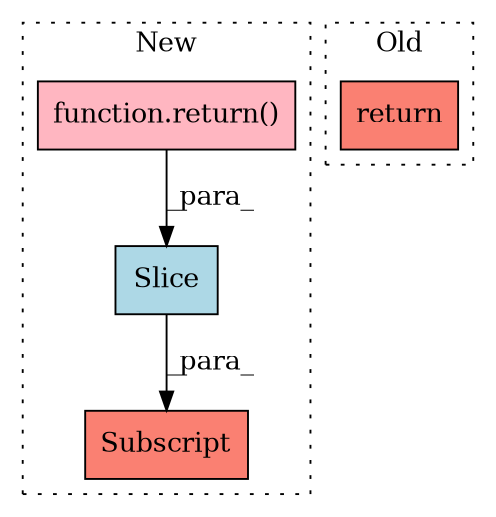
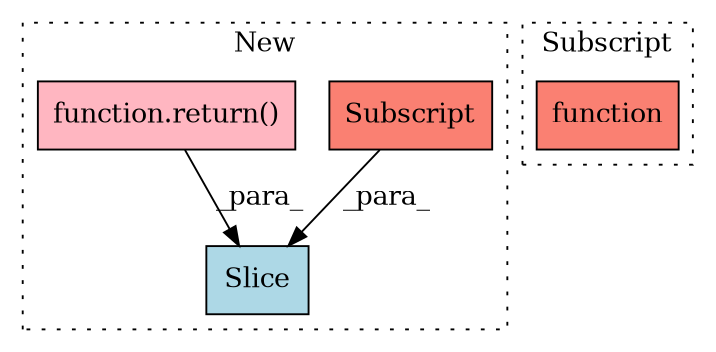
(399, 44) -> (608, 44)
(399, 115) -> (608, 115)
(167, 353) -> (341, 191)
